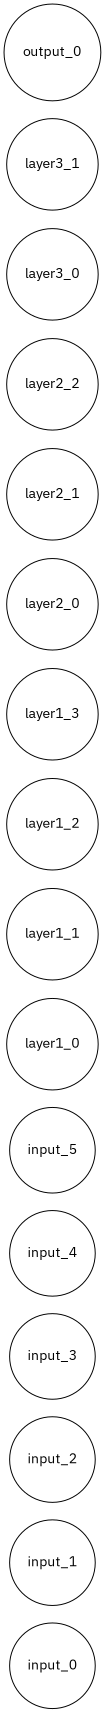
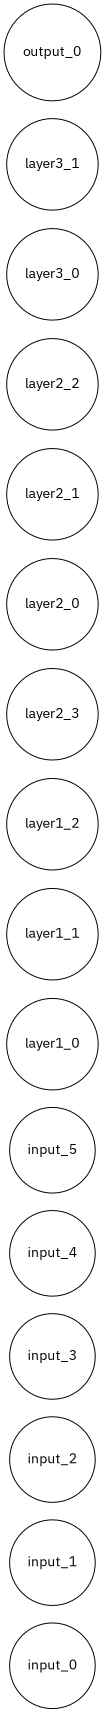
(52, 714) -> (52, 714)
